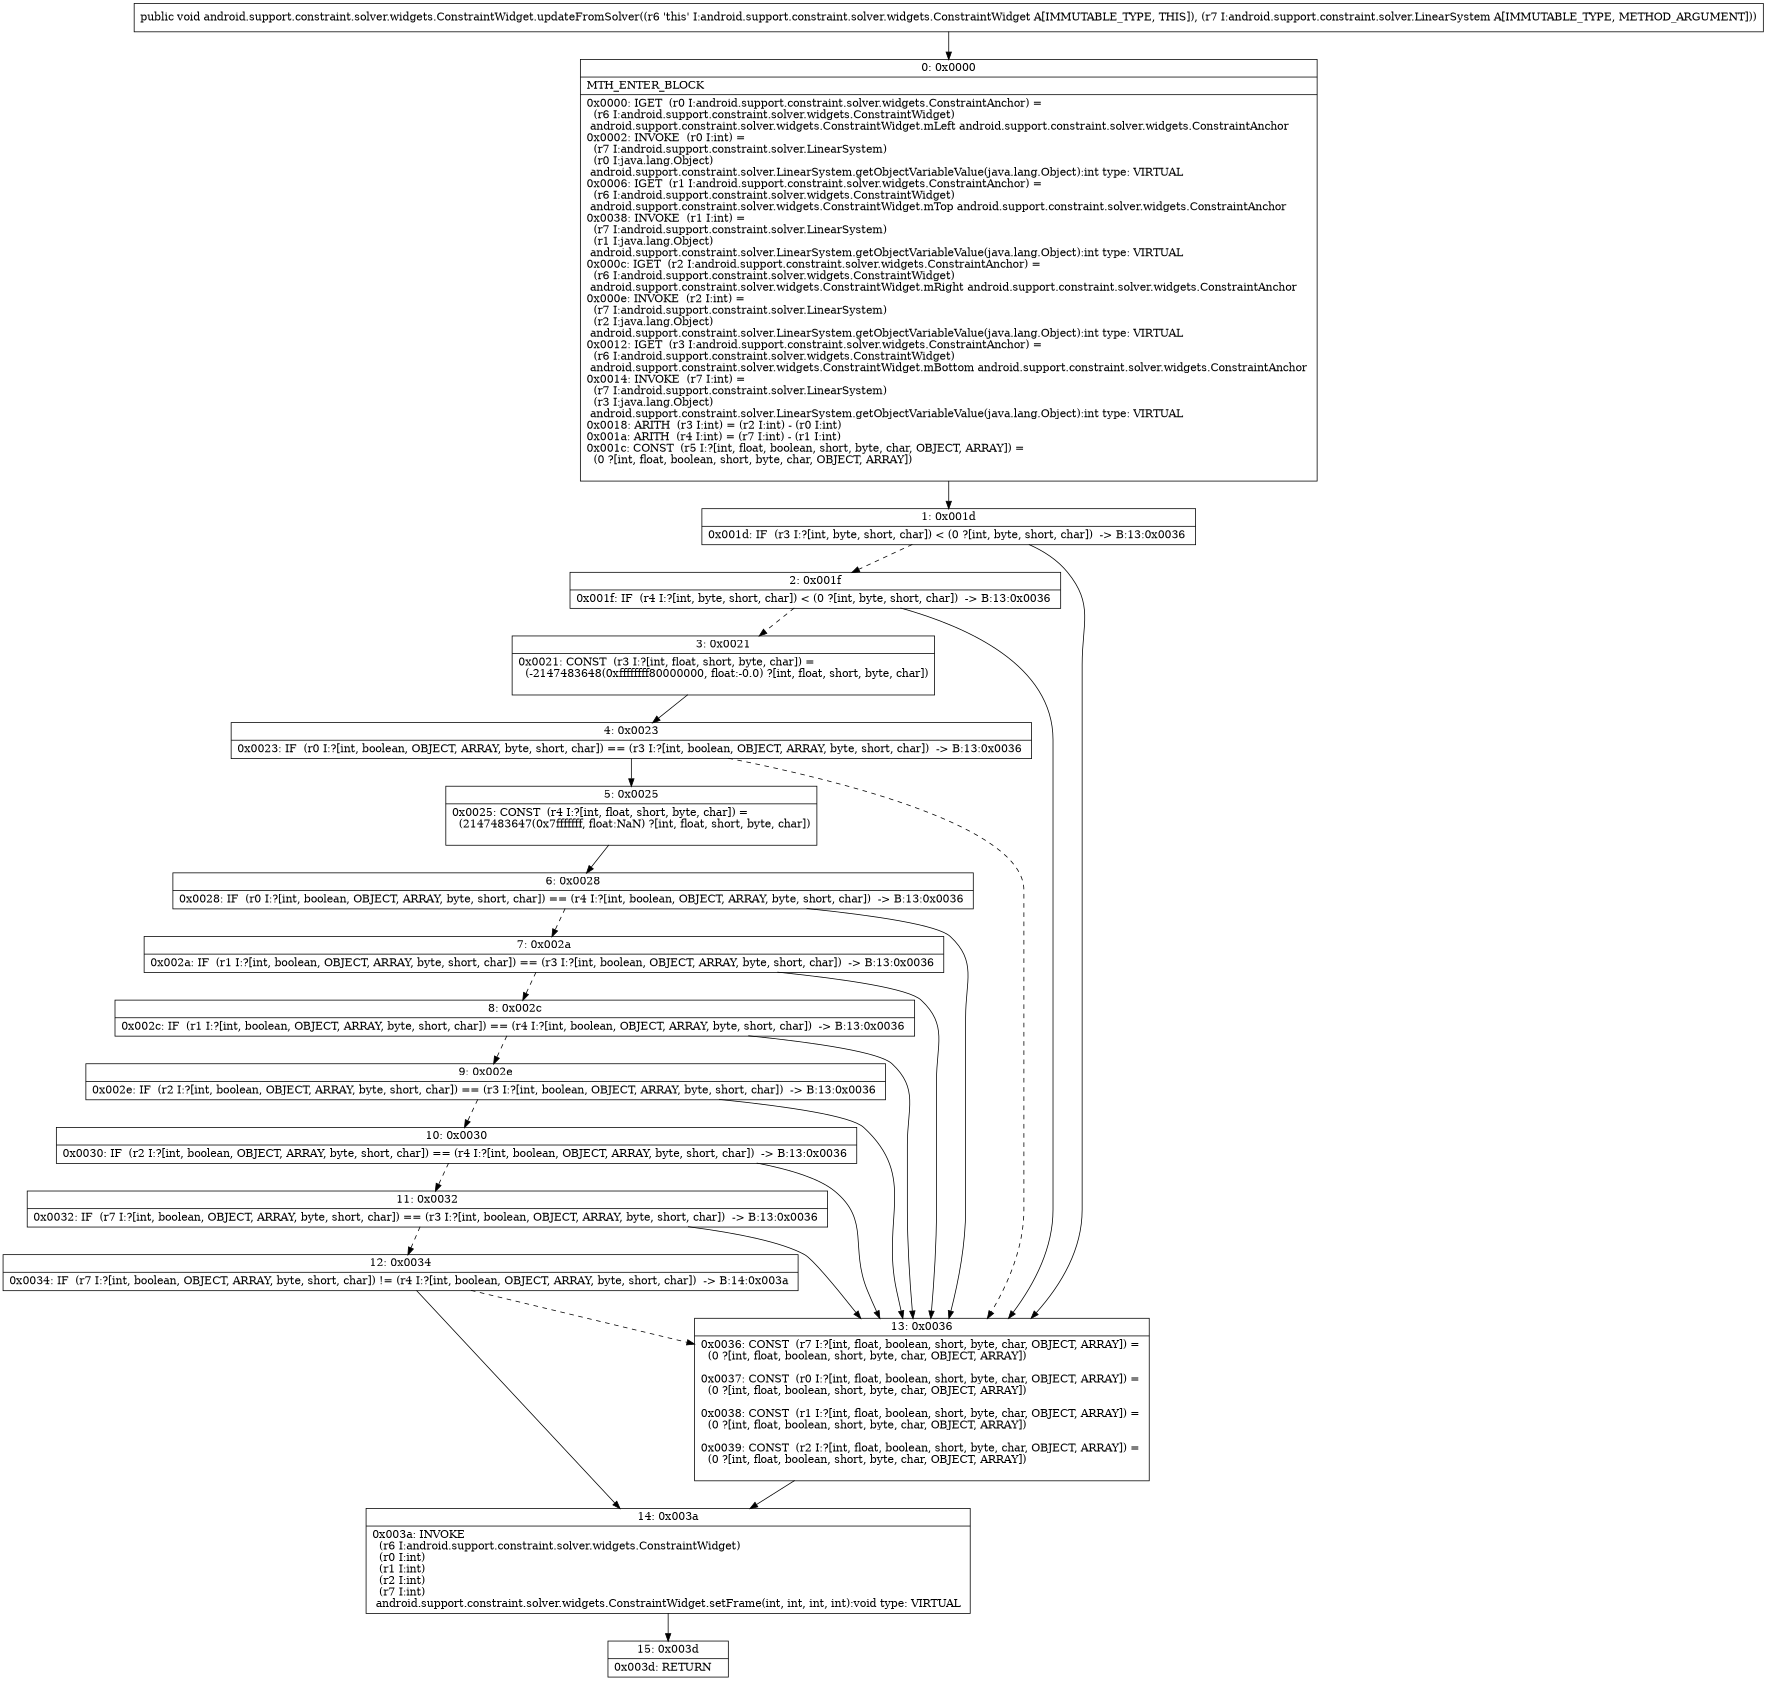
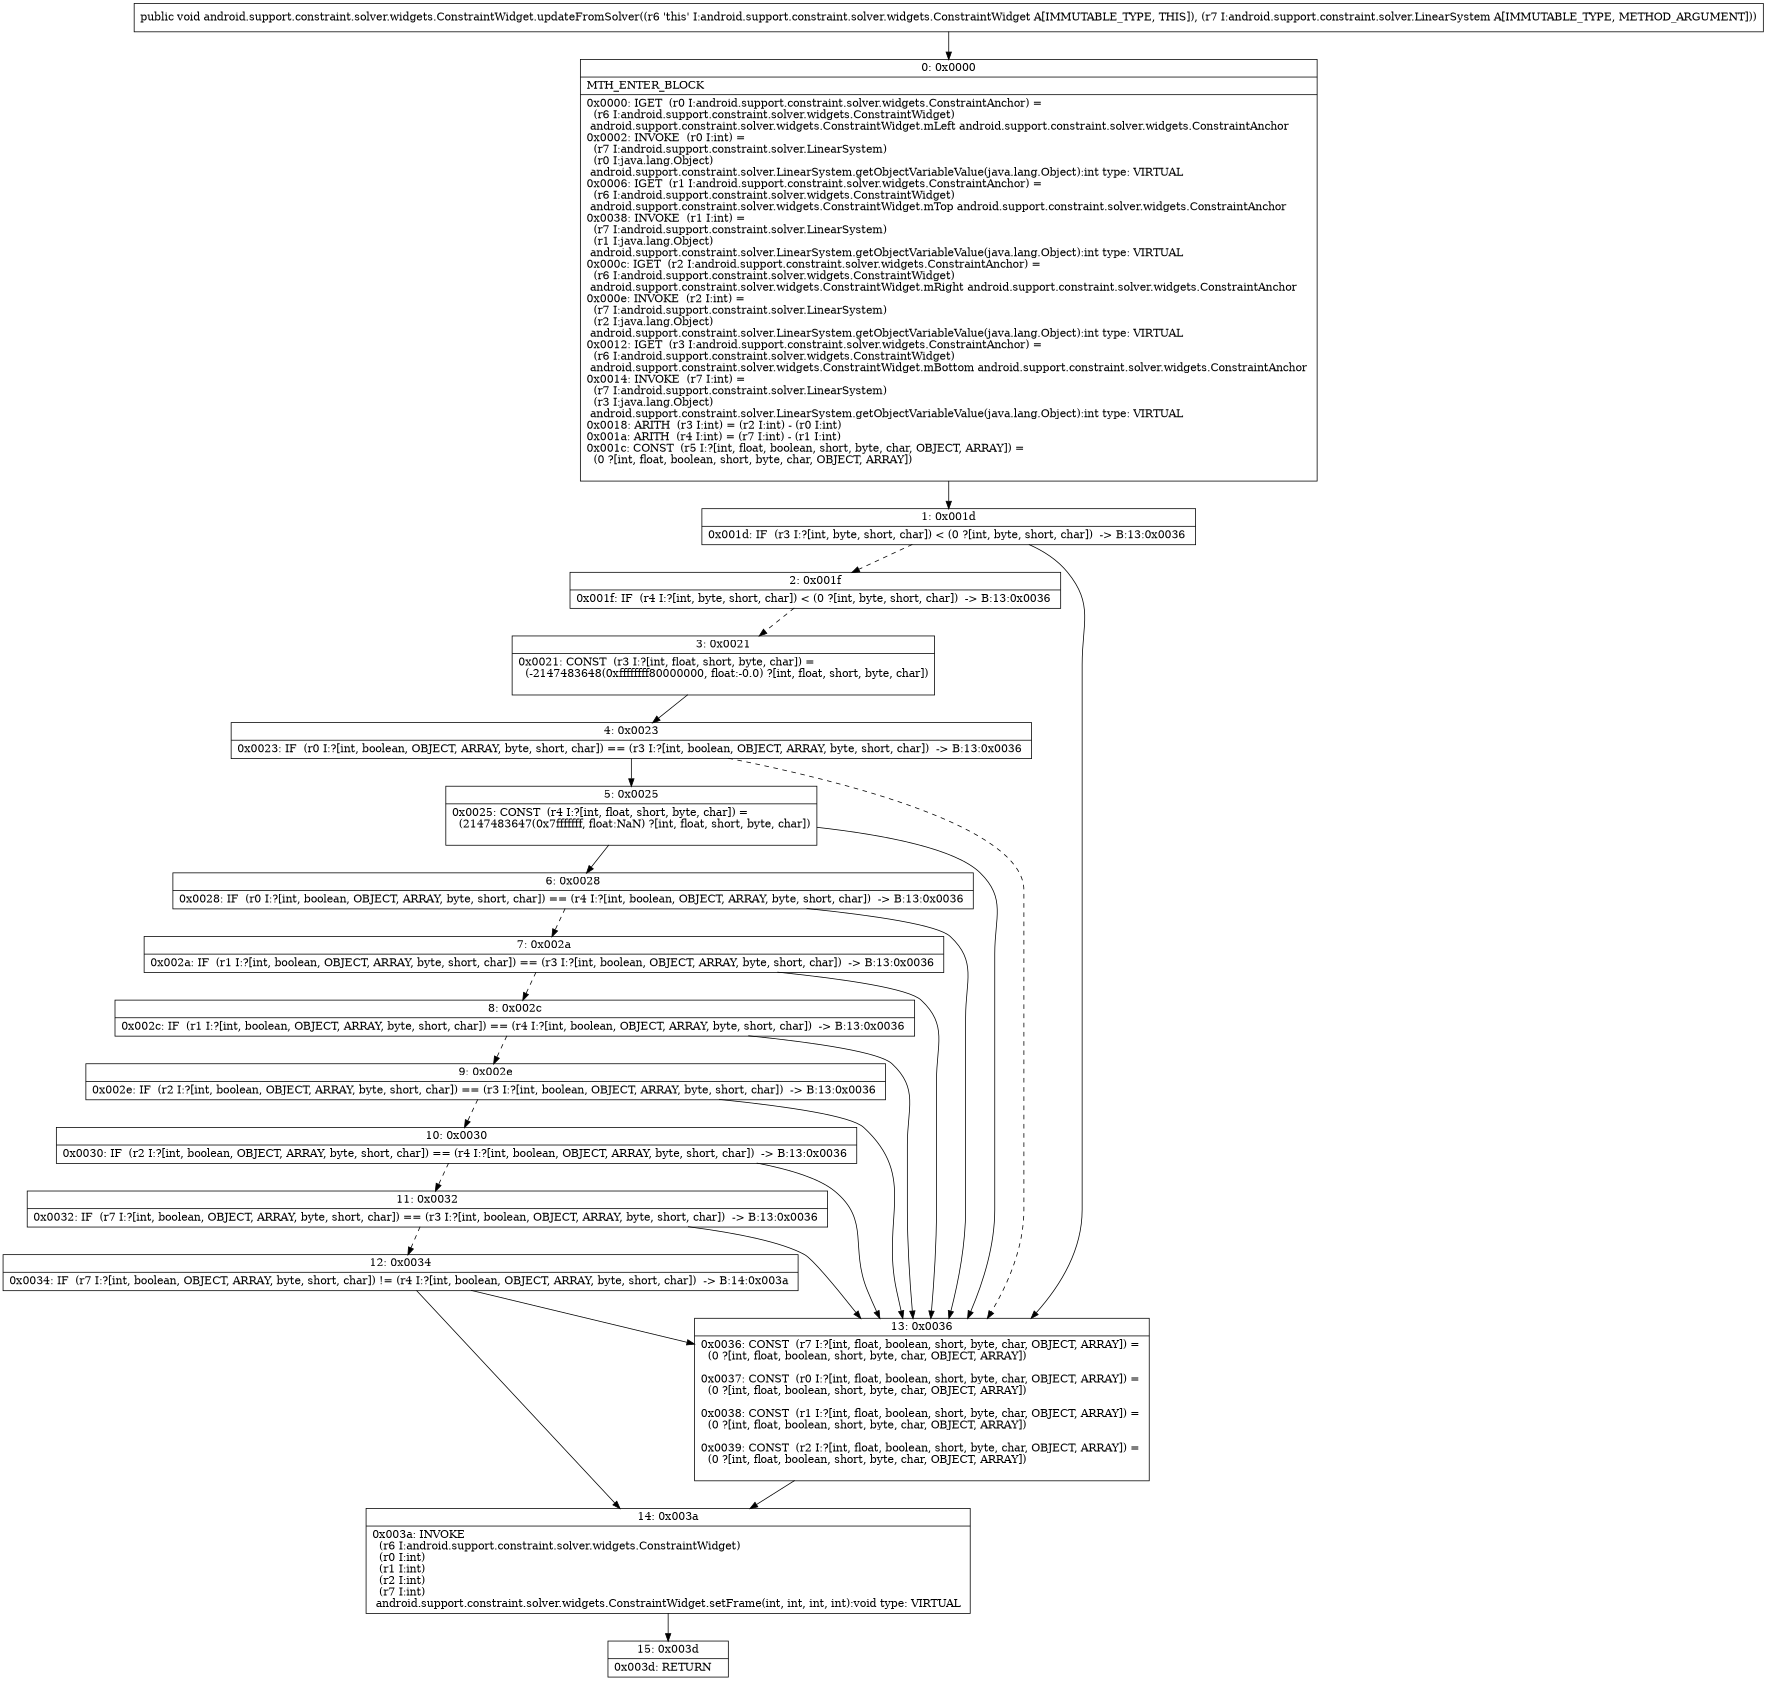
(1053, 923) -> (995, 1006)
(579, 1316) -> (579, 1316)
